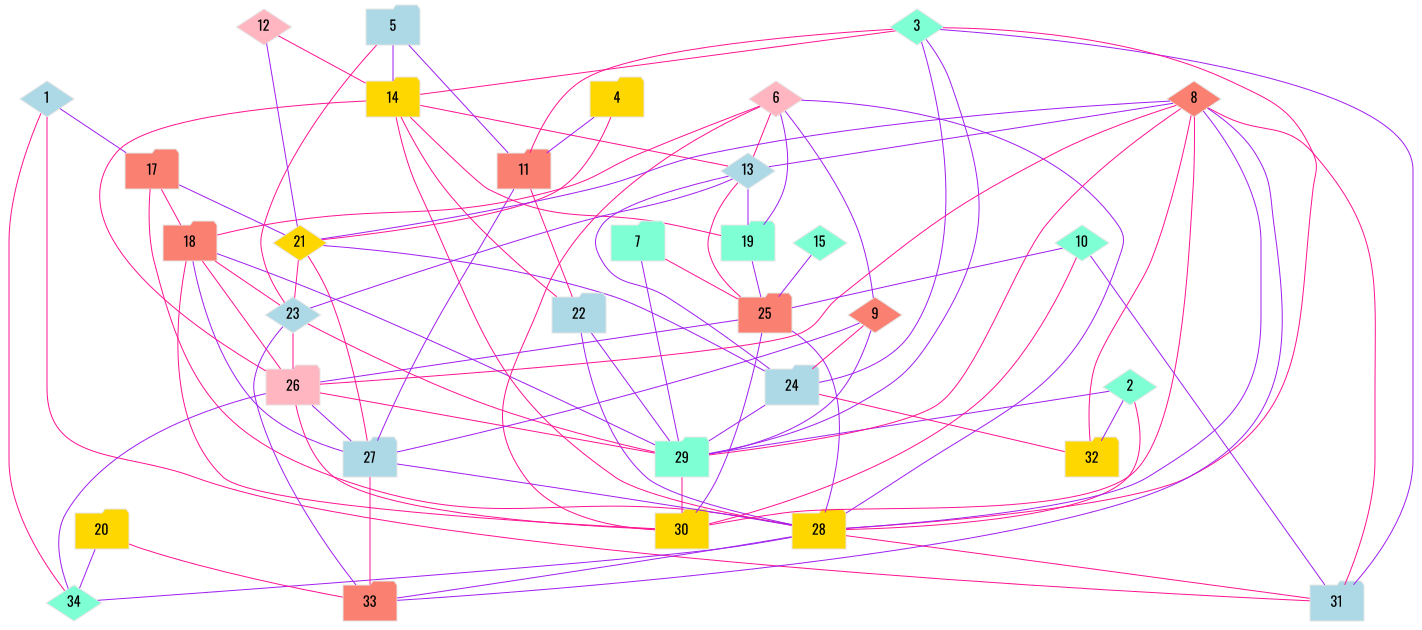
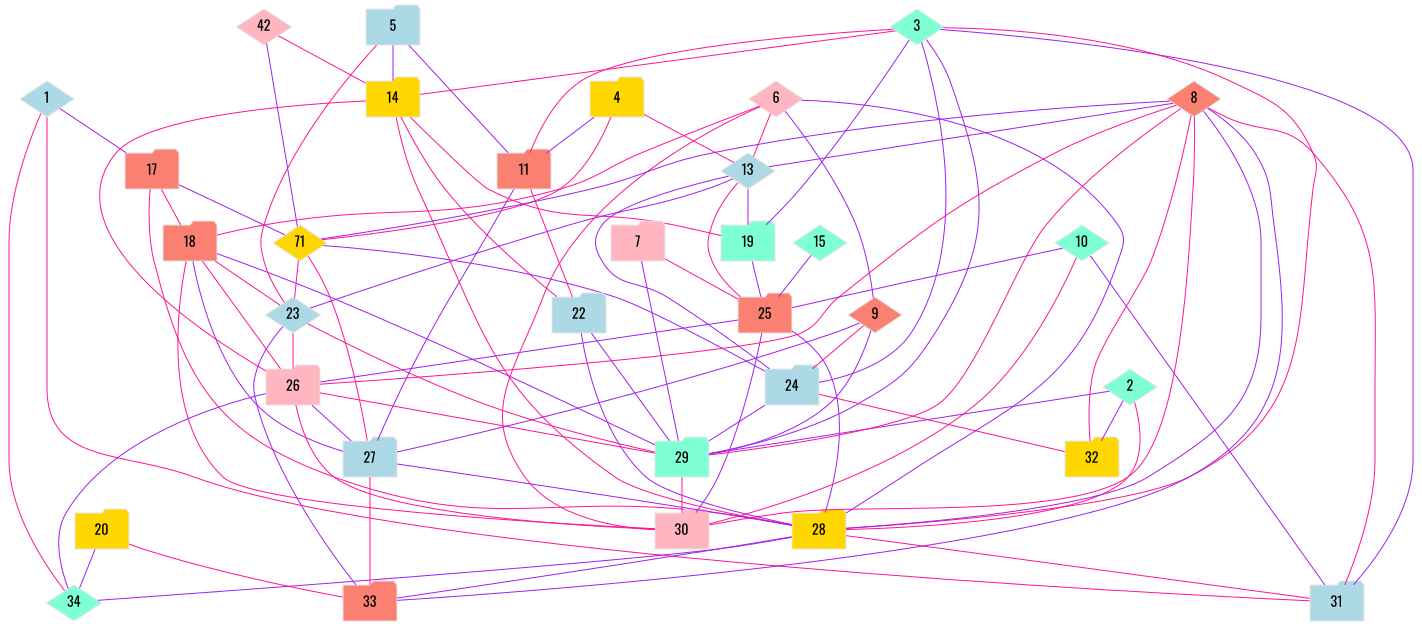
(264, 27) -> (264, 27)
(582, 137) -> (700, 144)
(787, 172) -> (838, 141)
(300, 243) -> (300, 243)
(638, 243) -> (638, 243)
(682, 531) -> (682, 531)
